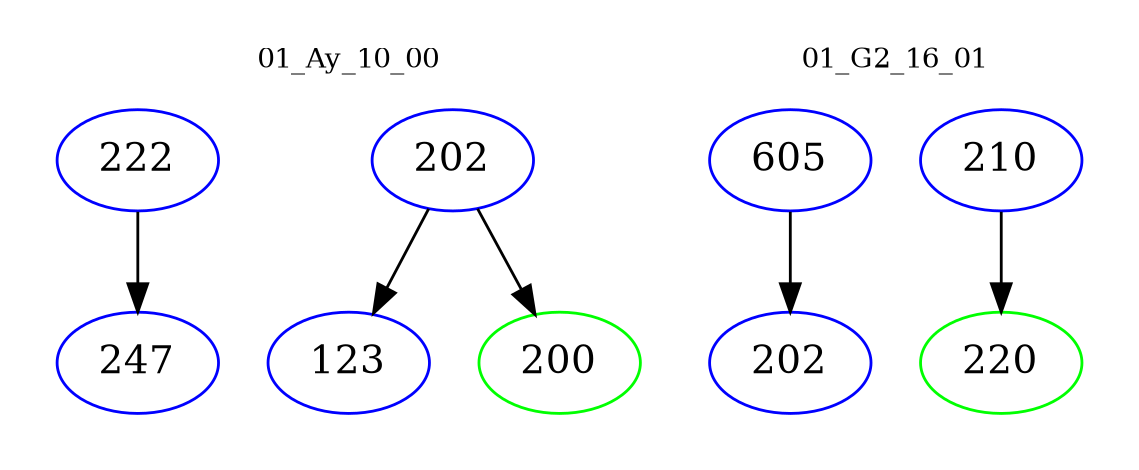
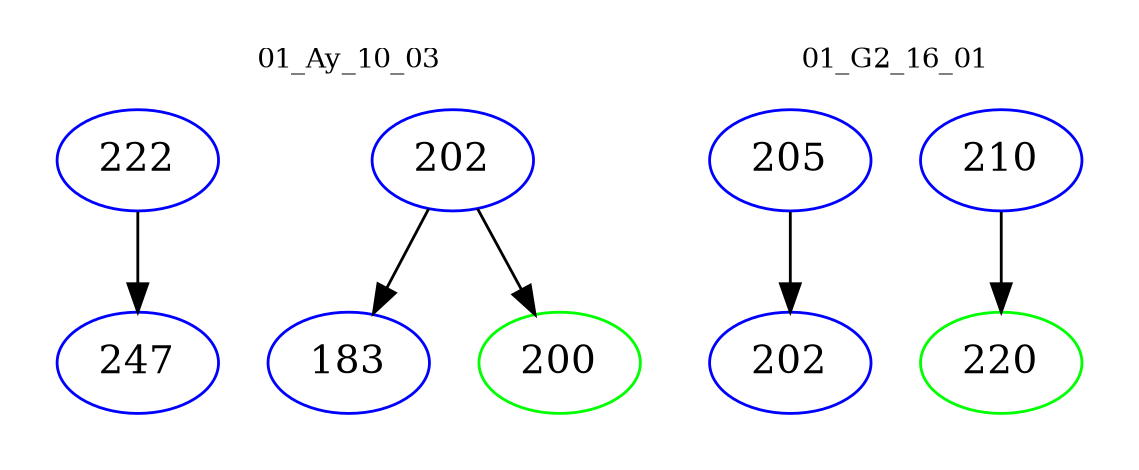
(349, 60) -> (349, 60)
(790, 160) -> (790, 160)
(349, 363) -> (349, 363)
